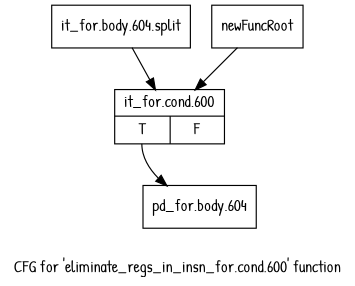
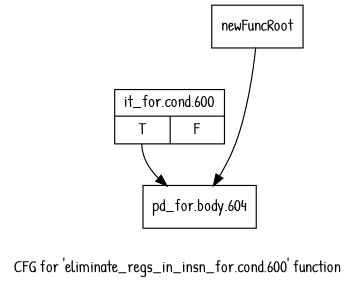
(121, 27) -> none
(220, 65) -> (244, 114)
